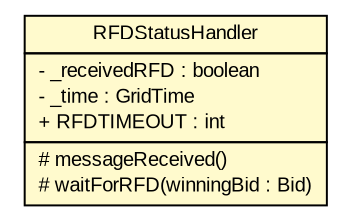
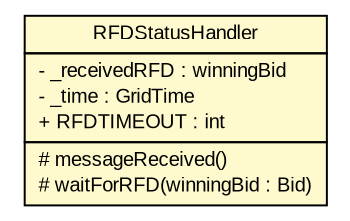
(149, 71) -> (163, 71)
